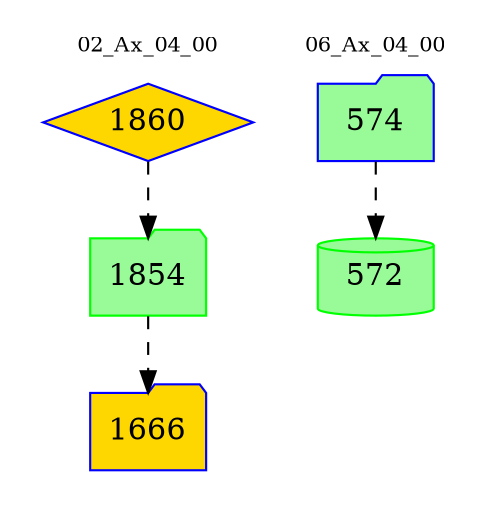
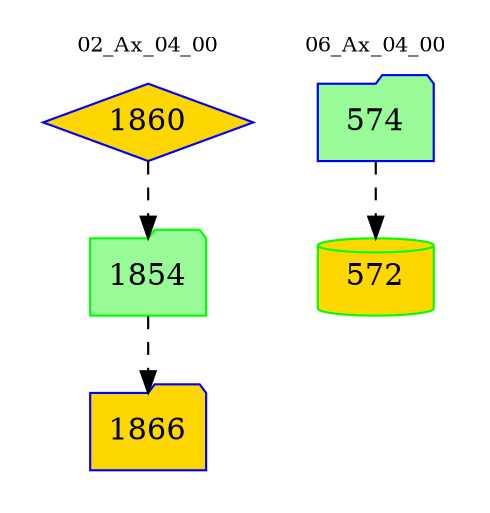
(376, 277) -> (376, 277)
(148, 432) -> (148, 432)
